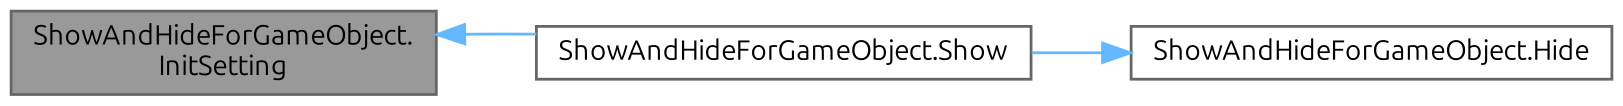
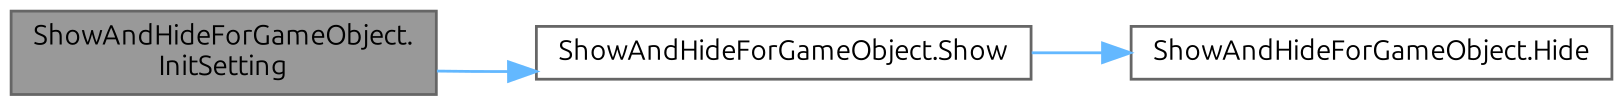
(501, 34) -> (473, 71)
